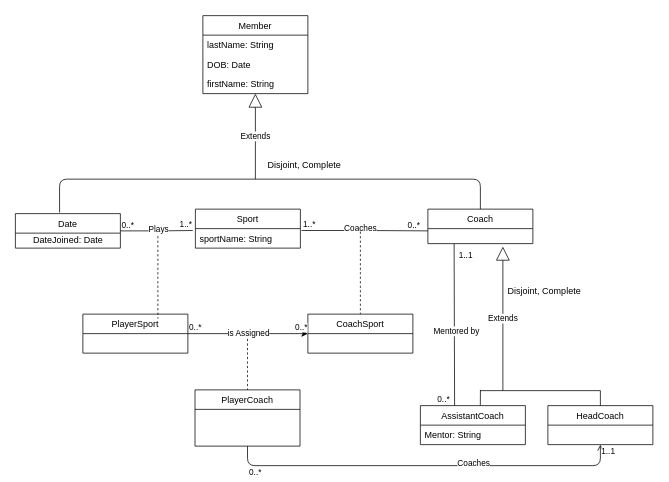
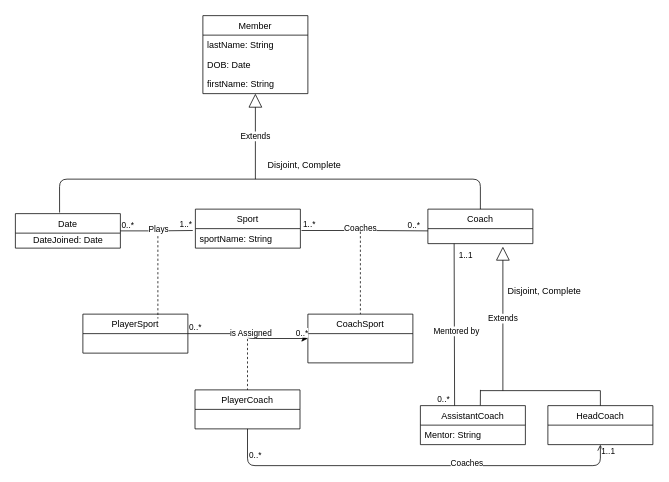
(360, 333) -> (360, 338)
(248, 418) -> (248, 409)
